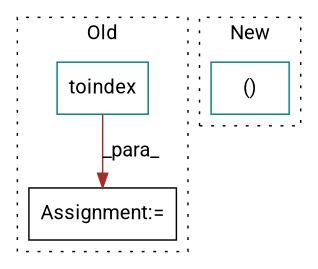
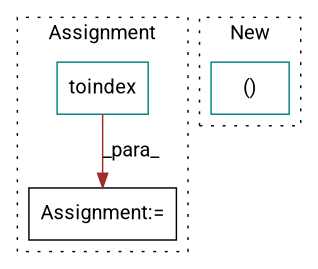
(103, 34) -> (103, 34)
